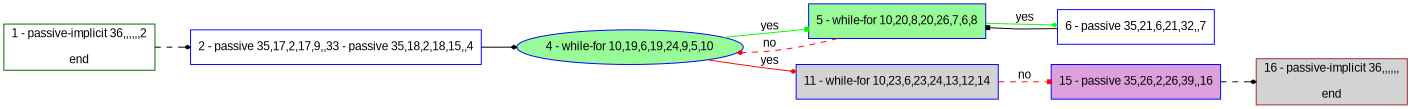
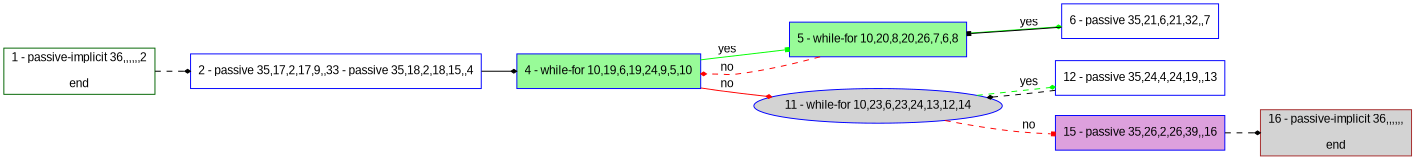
(630, 47) -> (609, 71)
(770, 61) -> (727, 84)
none -> (1140, 78)
(897, 82) -> (878, 106)
